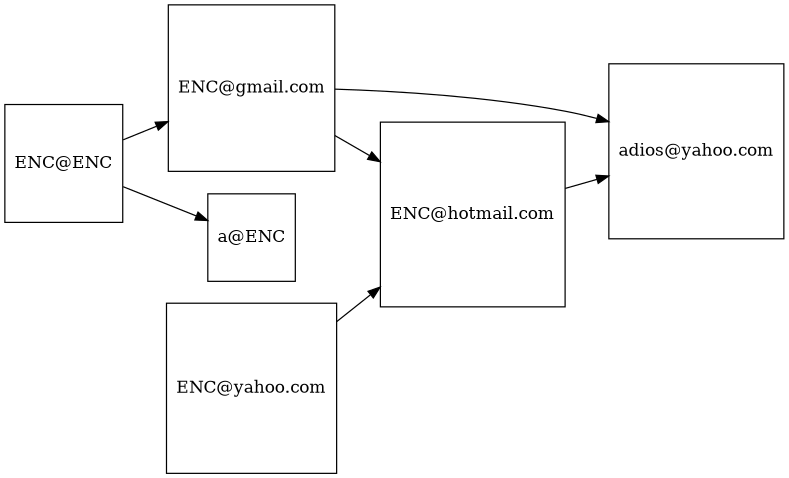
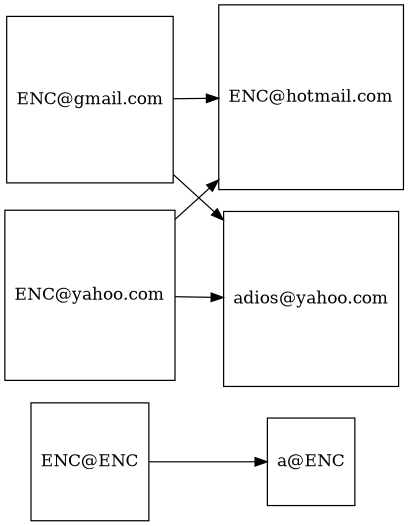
(140, 133) -> none
(581, 184) -> (193, 297)
